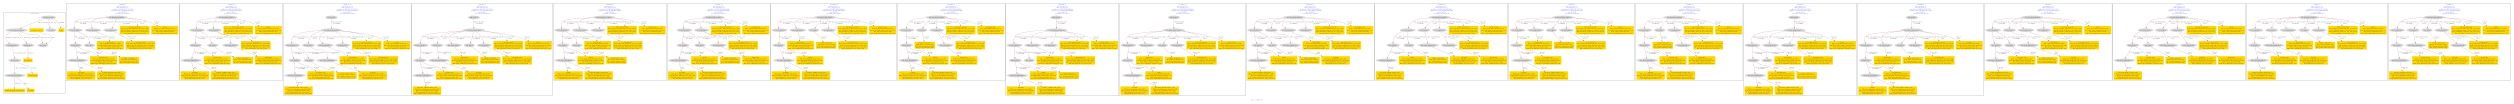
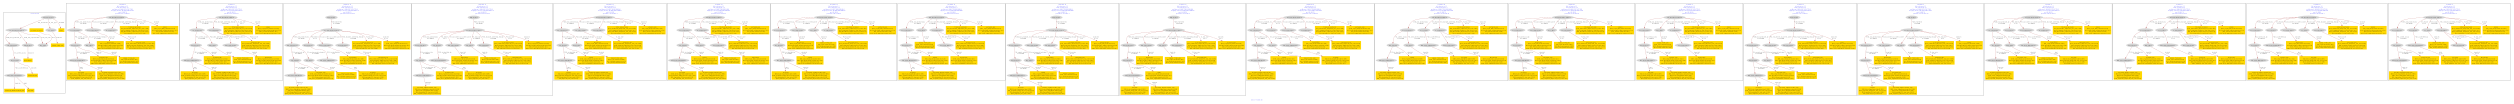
none -> (58, 45)
